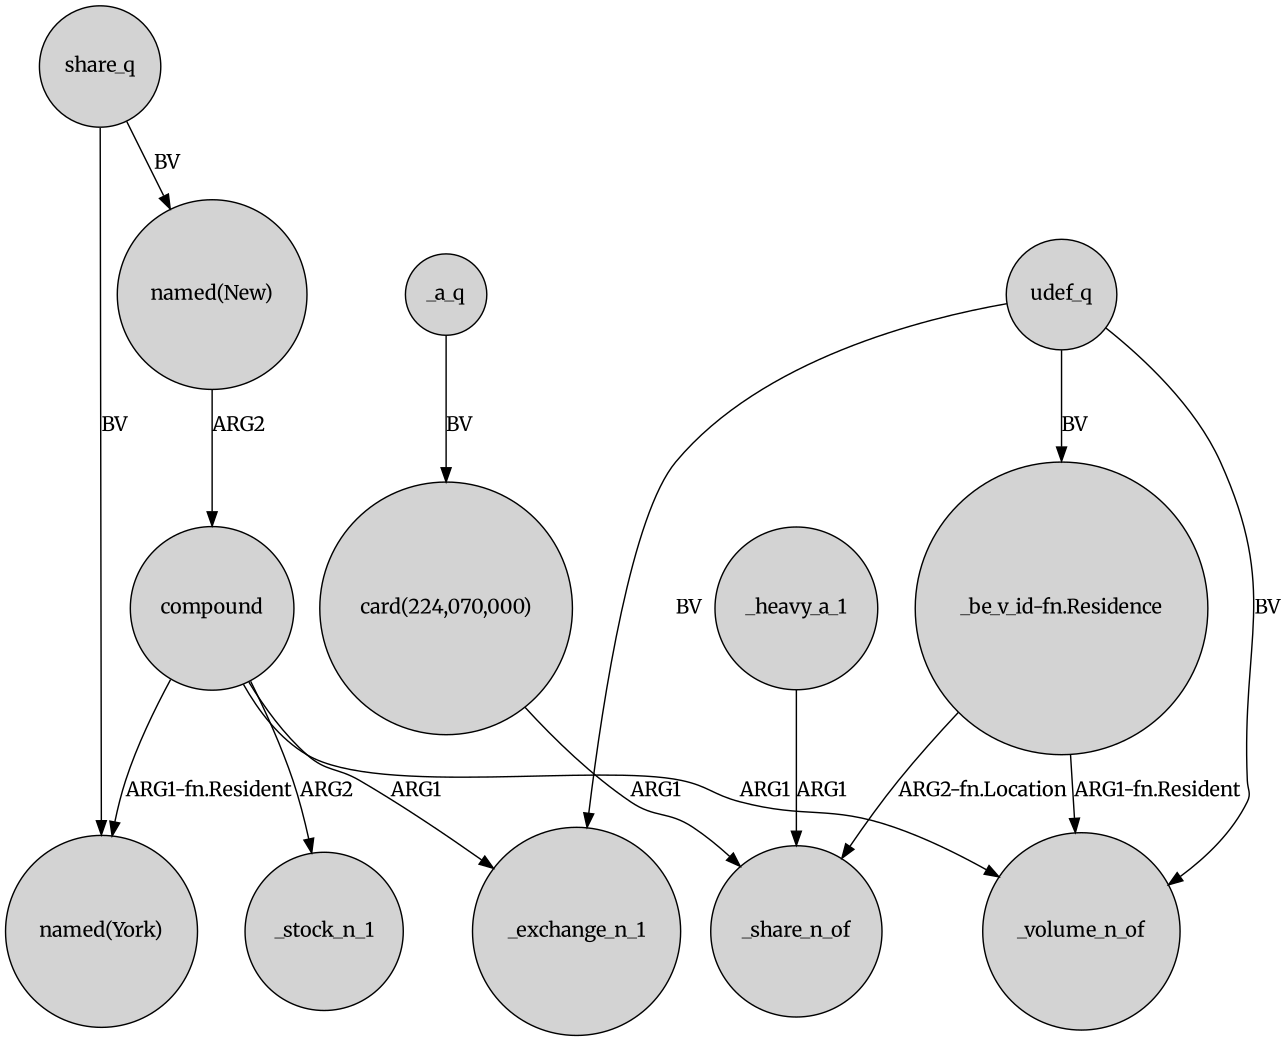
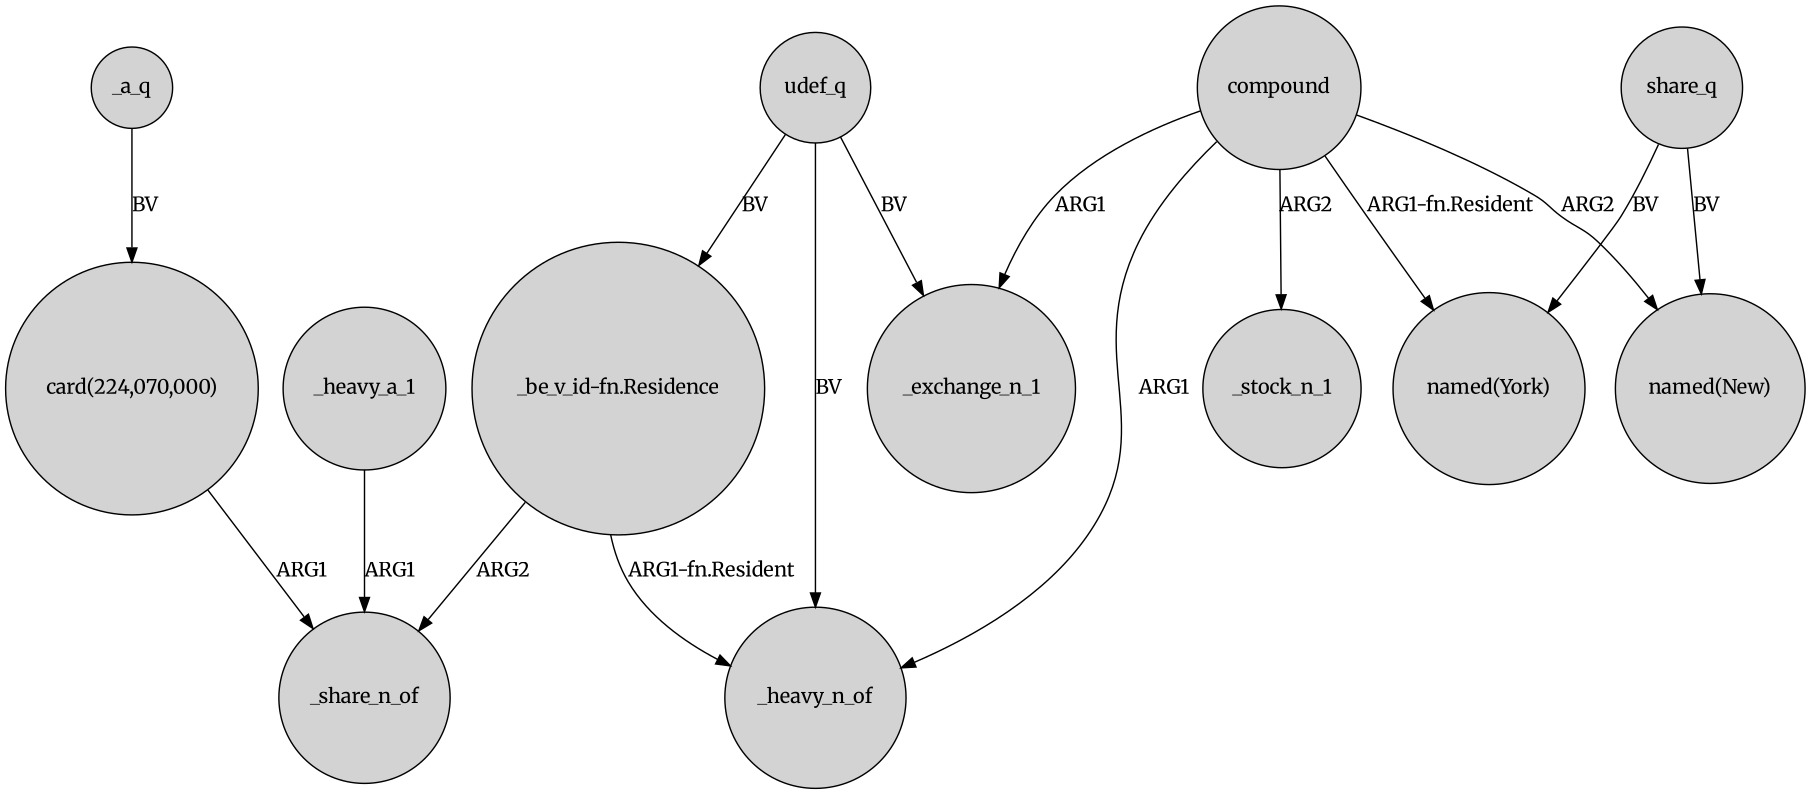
(212, 451) -> (1517, 185)
(983, 791) -> (503, 571)
(1081, 931) -> (815, 698)
